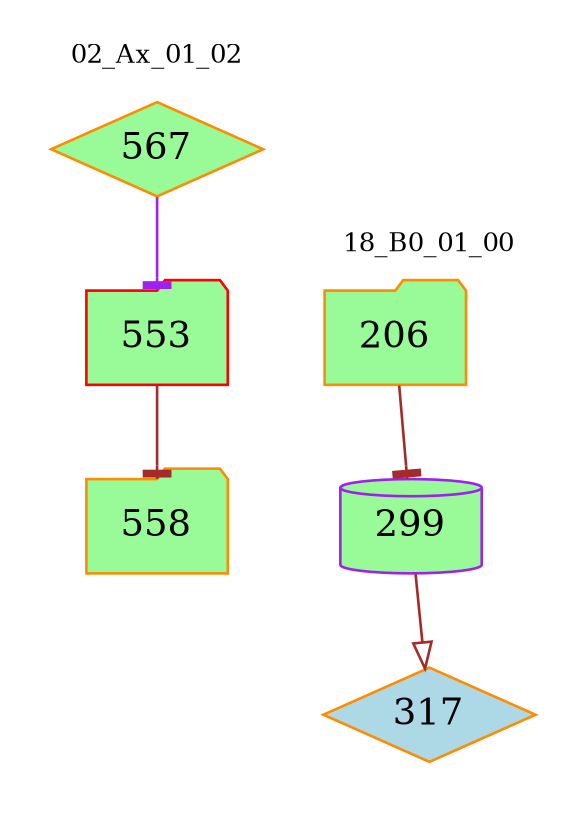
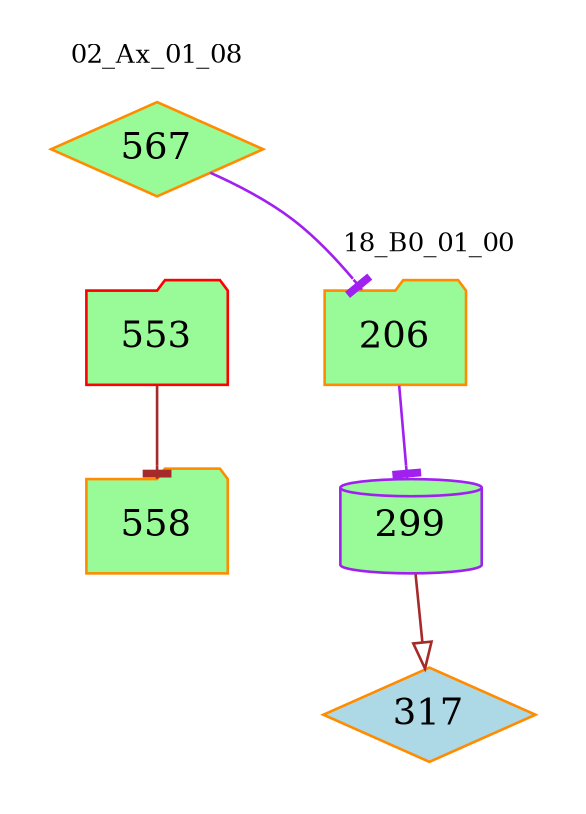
(157, 56) -> (157, 56)
(157, 237) -> (266, 202)
(403, 426) -> (403, 426)
